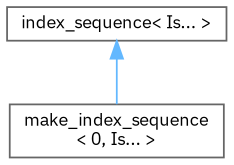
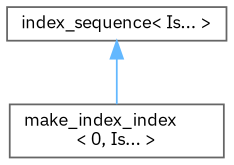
(117, 131) -> (117, 131)
